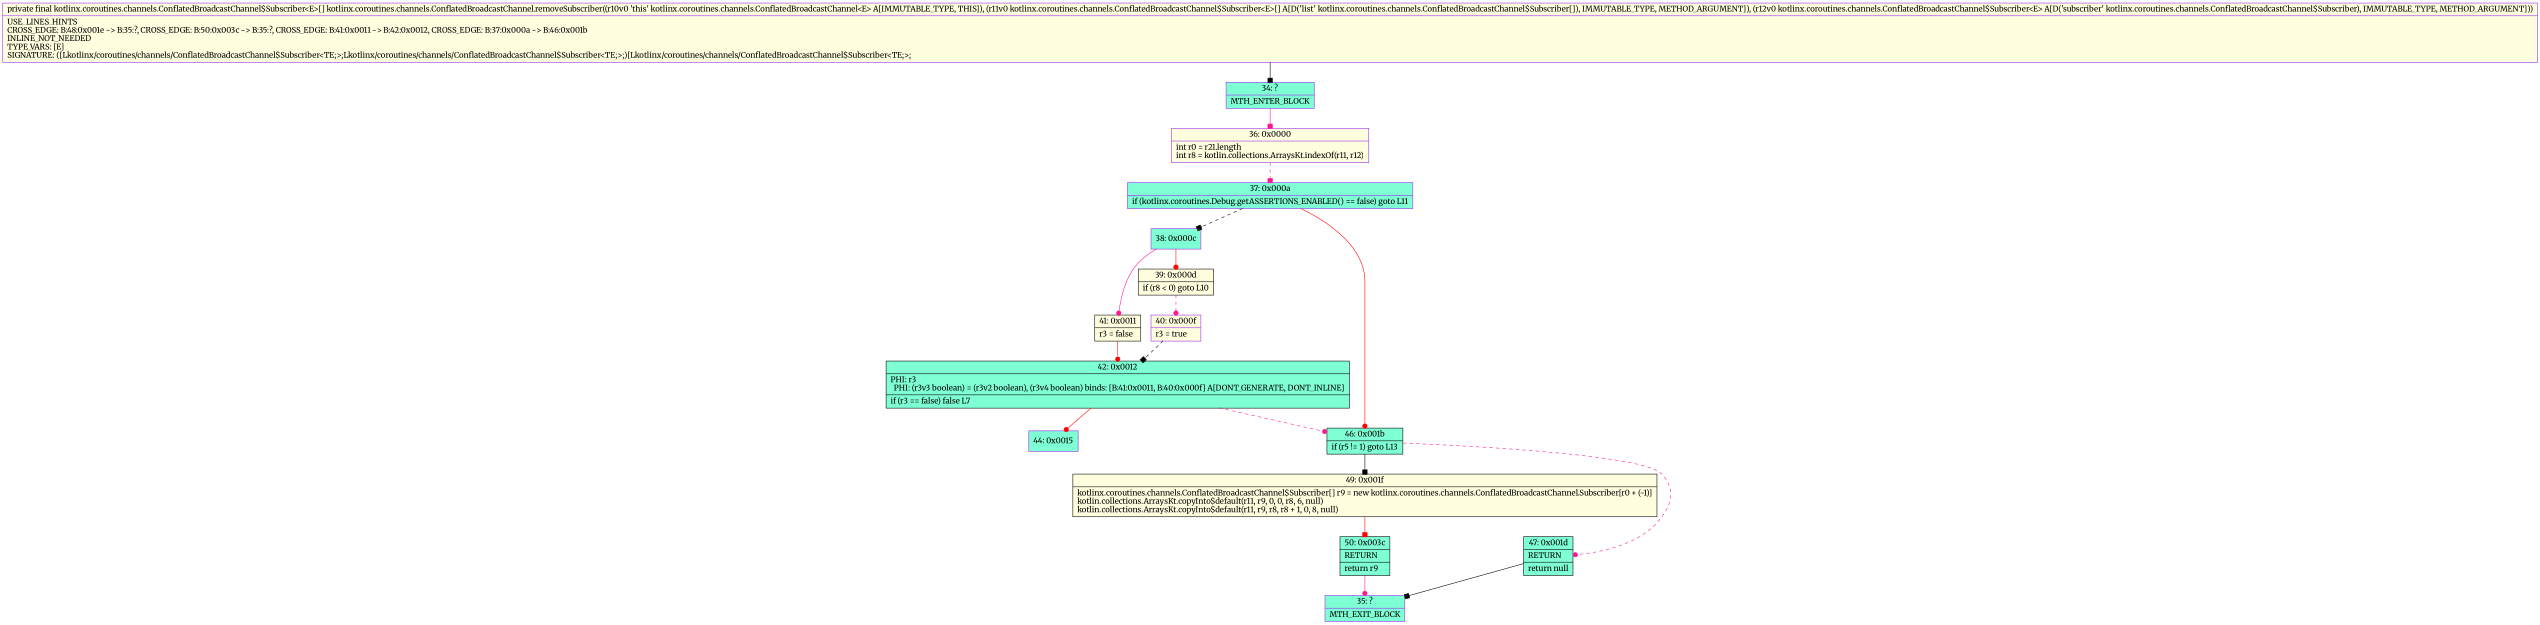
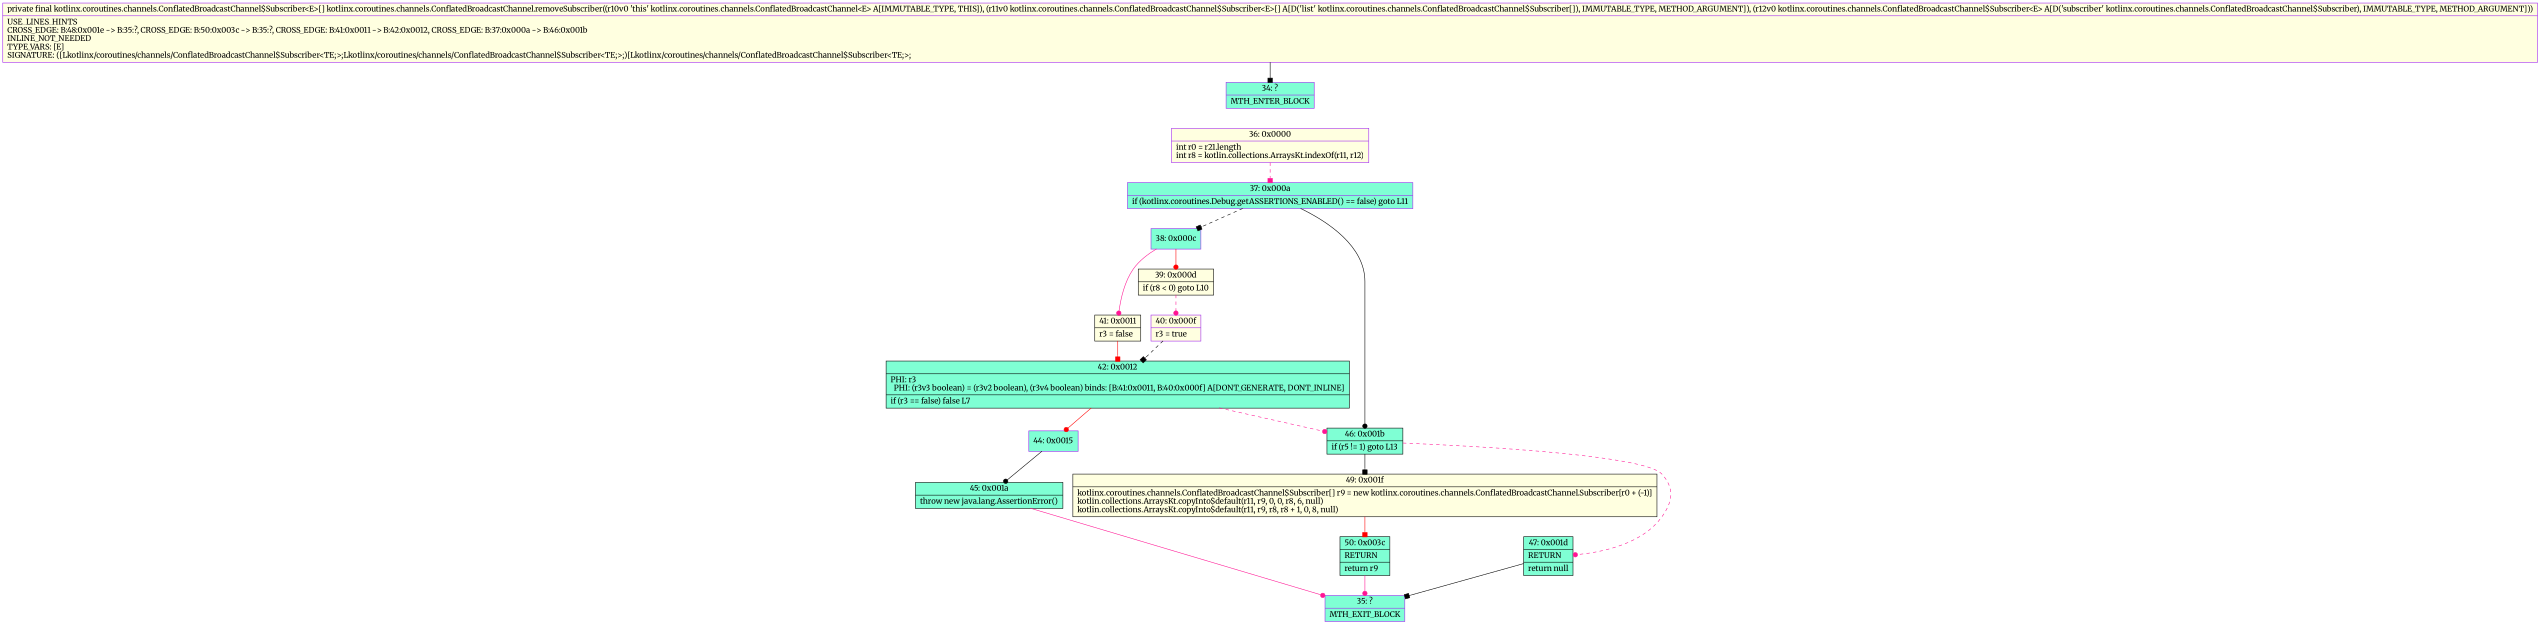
(1270, 116) -> none
(1365, 301) -> (1365, 301)
(1118, 348) -> (1118, 348)
none -> (989, 495)
